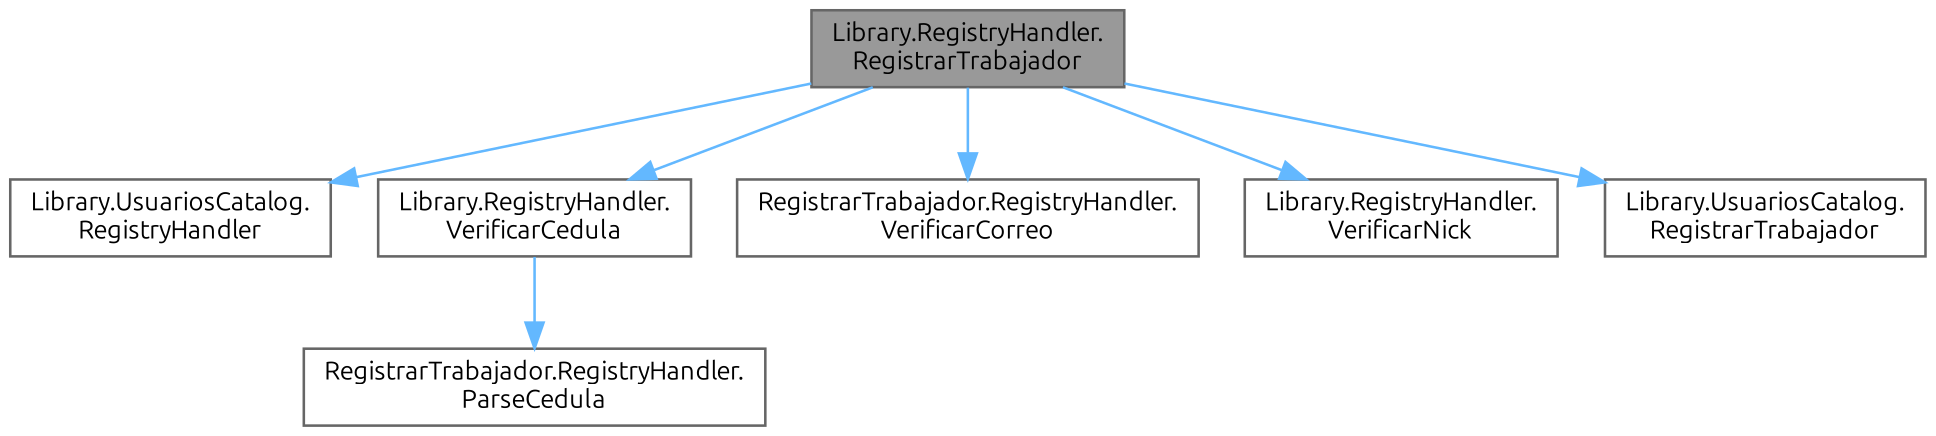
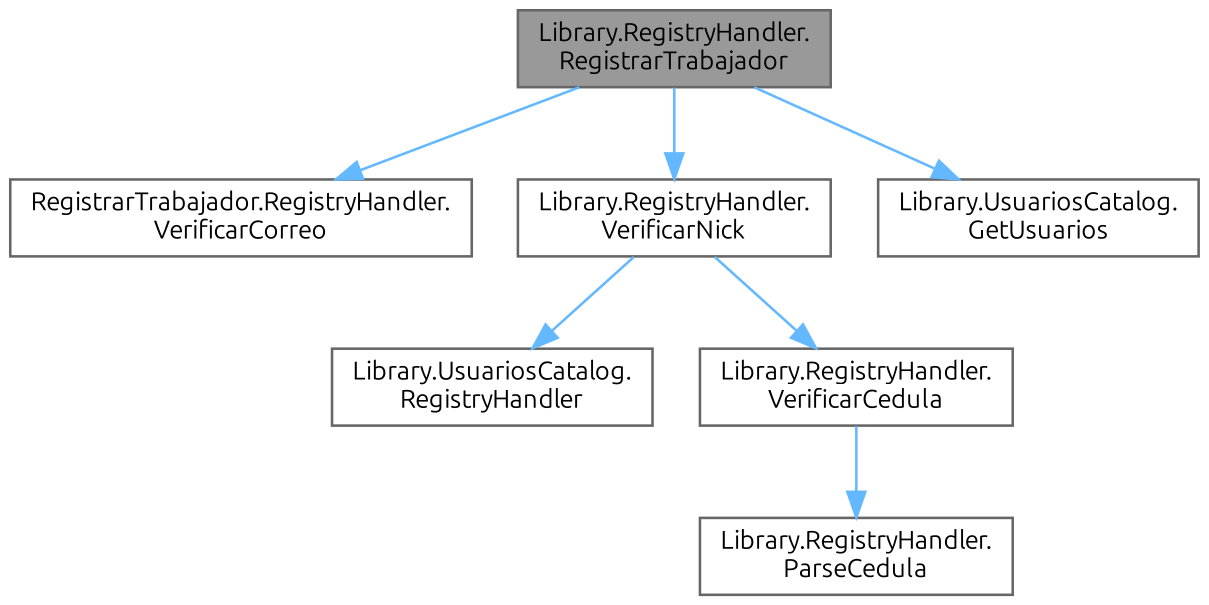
(763, 129) -> (756, 294)
(584, 130) -> (593, 294)
(1765, 218) -> (1038, 218)
(535, 387) -> (856, 556)
